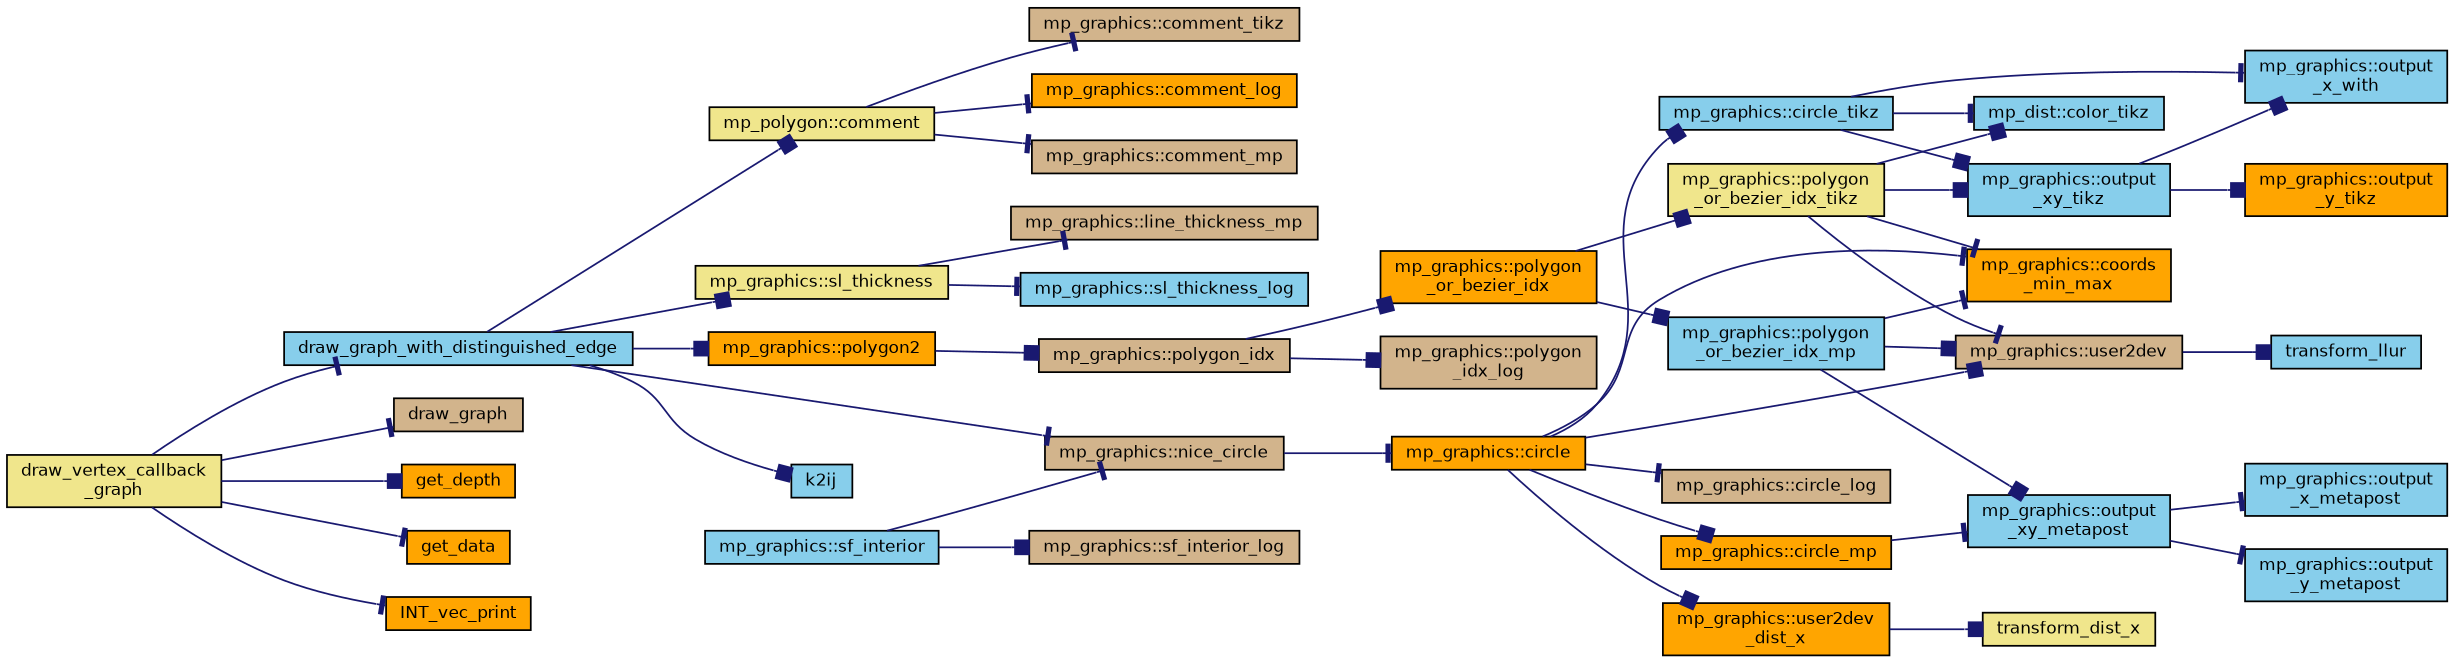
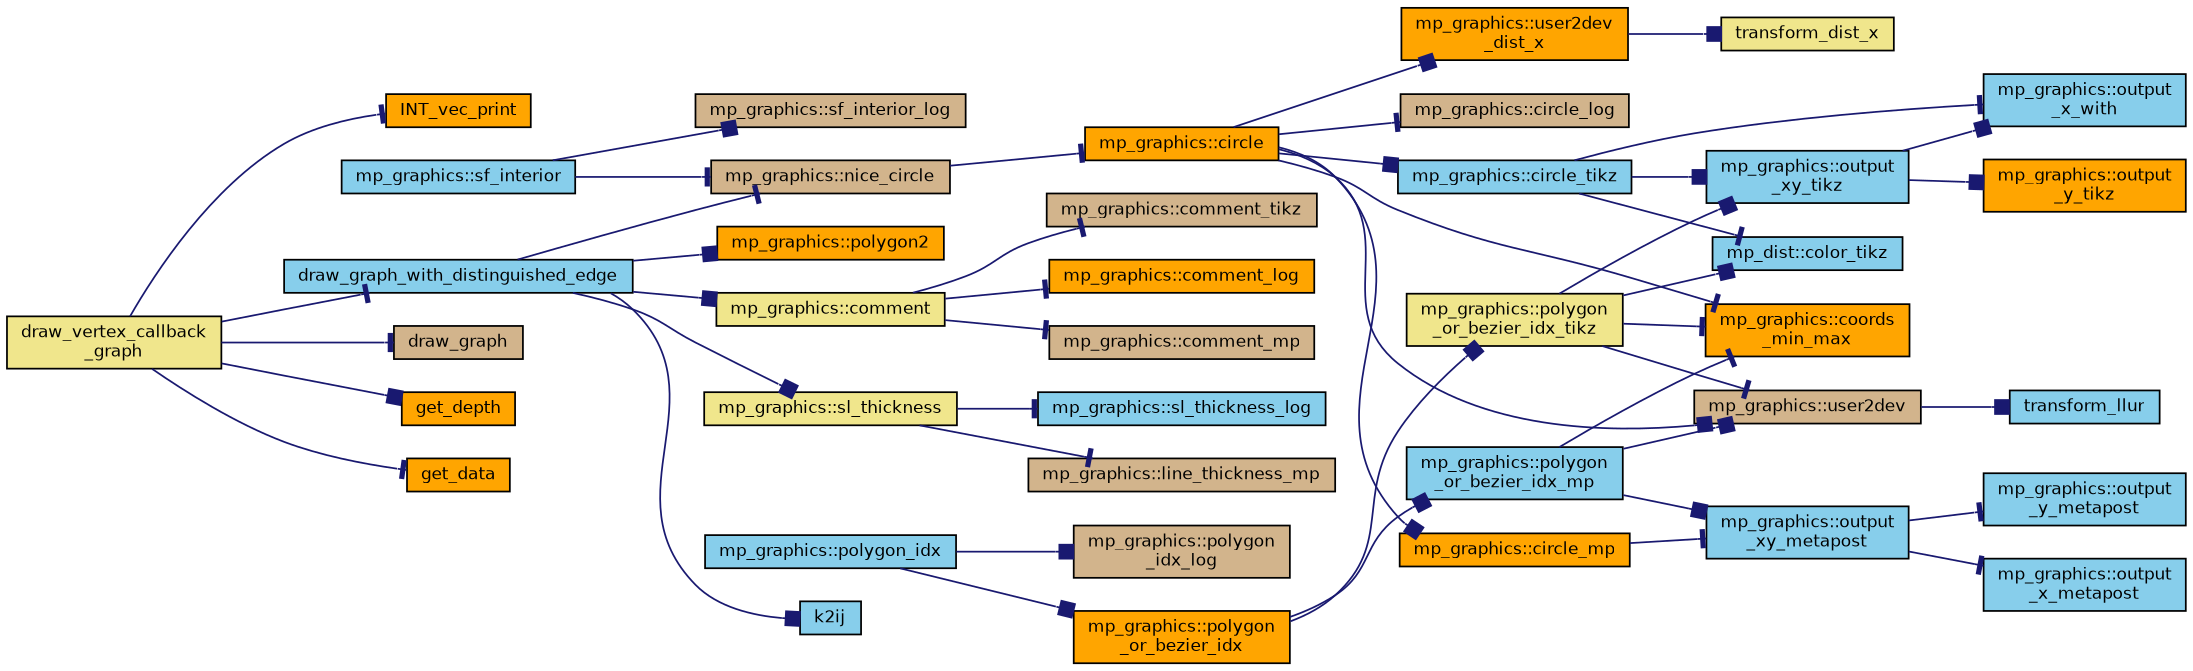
(822, 124) -> (831, 309)
(978, 352) -> none
(1164, 356) -> (831, 552)
